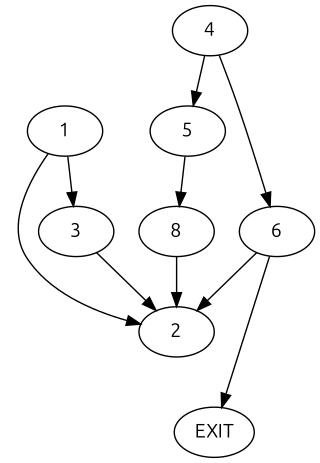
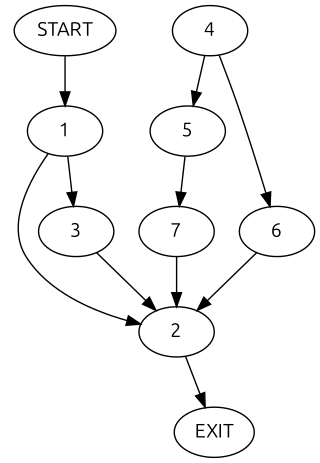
none -> (65, 31)
(177, 231) -> (177, 231)
(248, 325) -> (193, 375)
